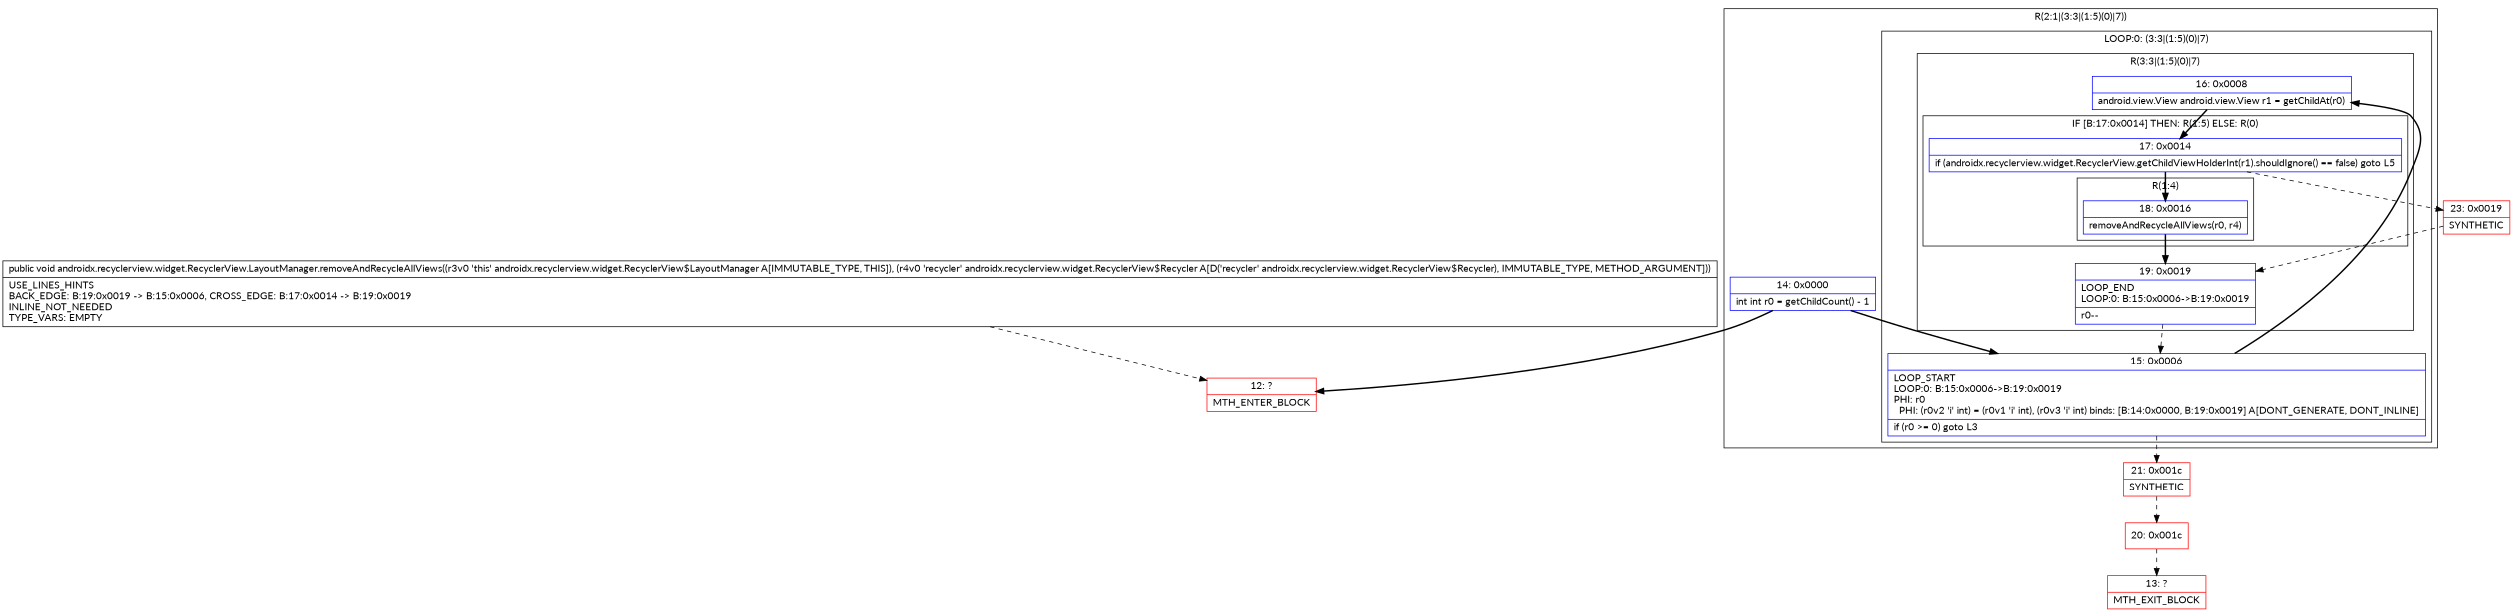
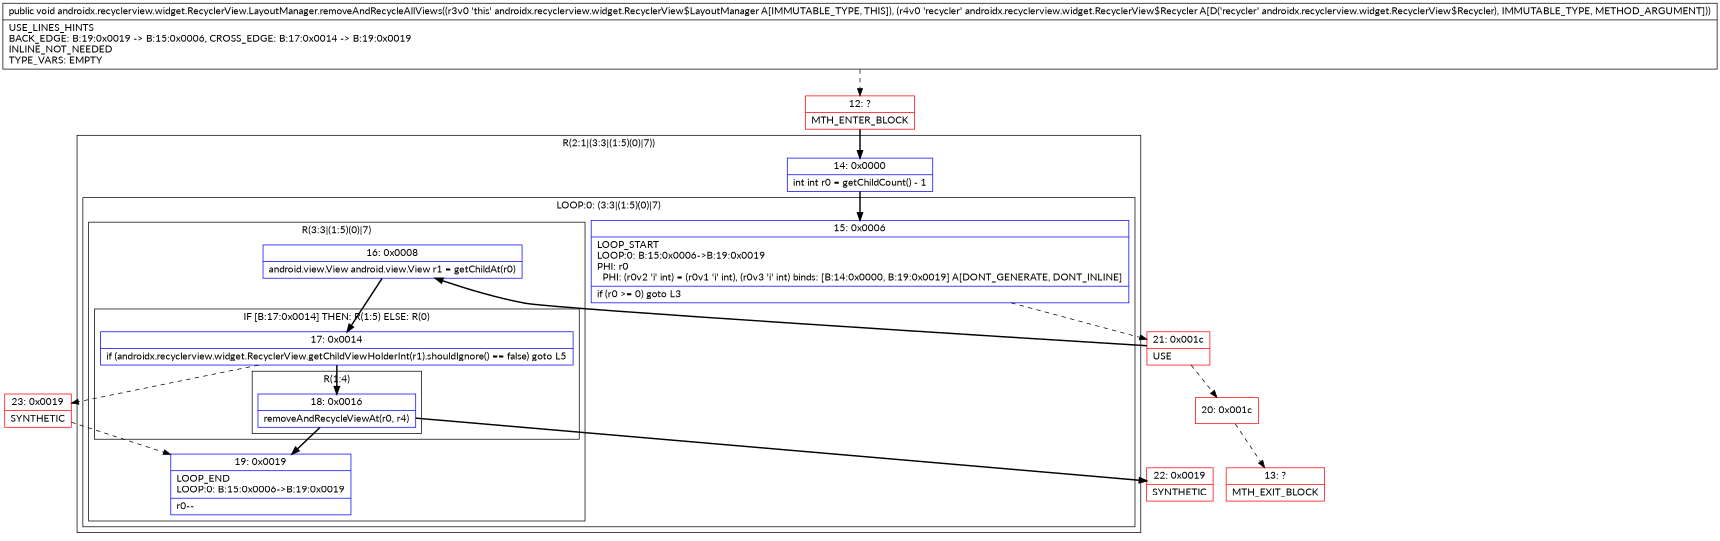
(2165, 225) -> (337, 419)
(2375, 234) -> (793, 323)
(2162, 335) -> none
(1552, 367) -> (860, 140)
none -> (1180, 484)
(2157, 487) -> (1162, 356)
